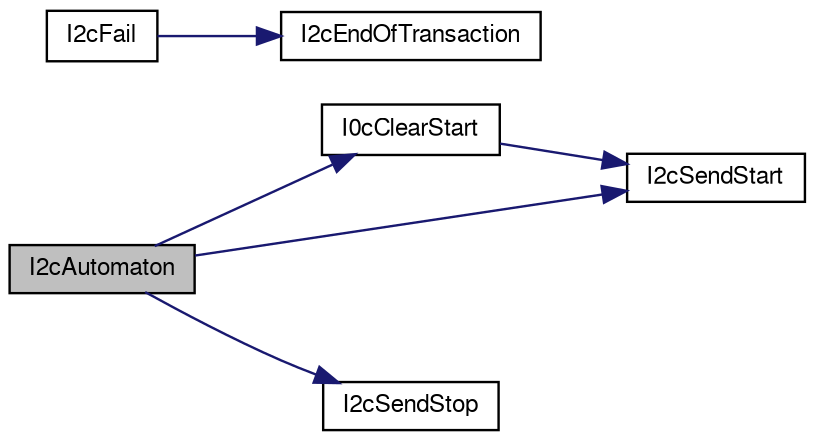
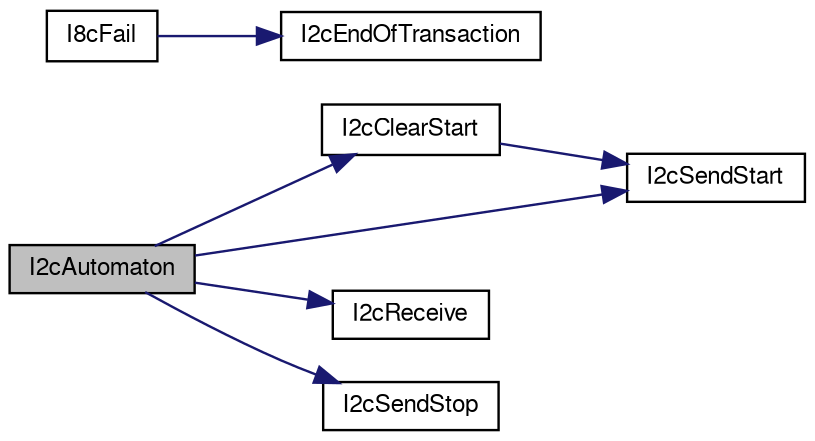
(102, 36) -> (102, 36)
(411, 130) -> (411, 130)
none -> (411, 315)
